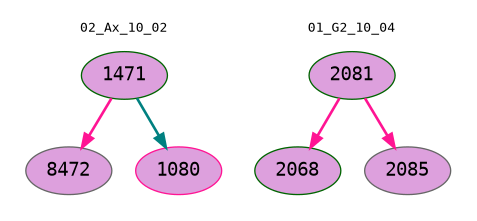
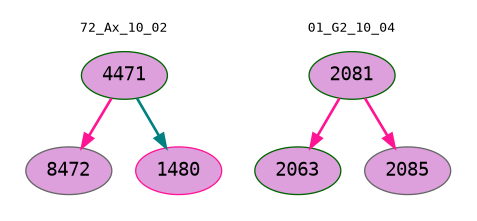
(124, 28) -> (124, 28)
(124, 75) -> (124, 75)
(179, 171) -> (179, 171)
(298, 171) -> (298, 171)
